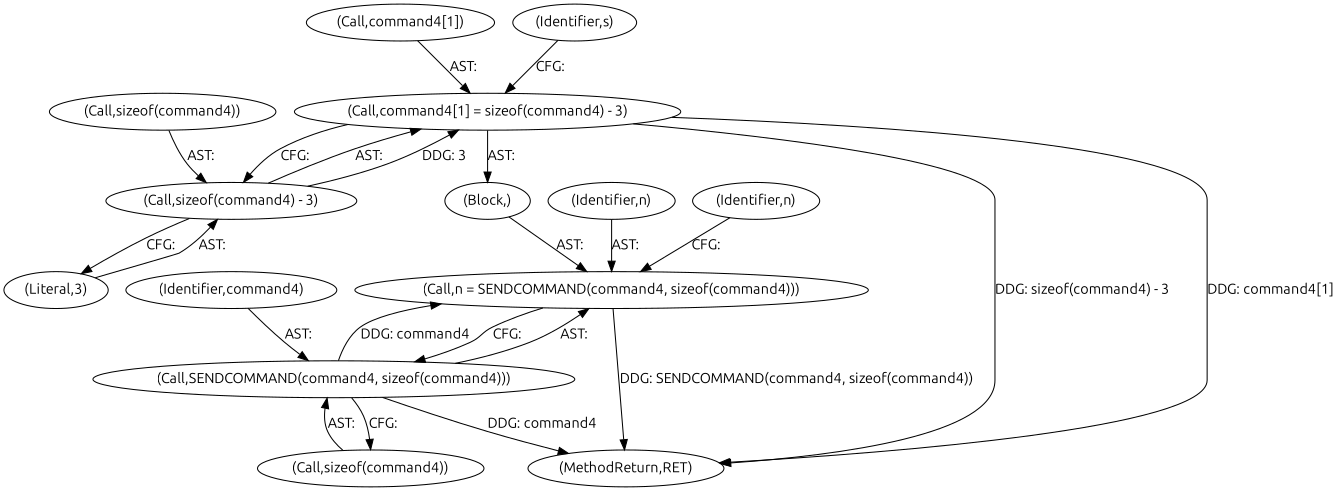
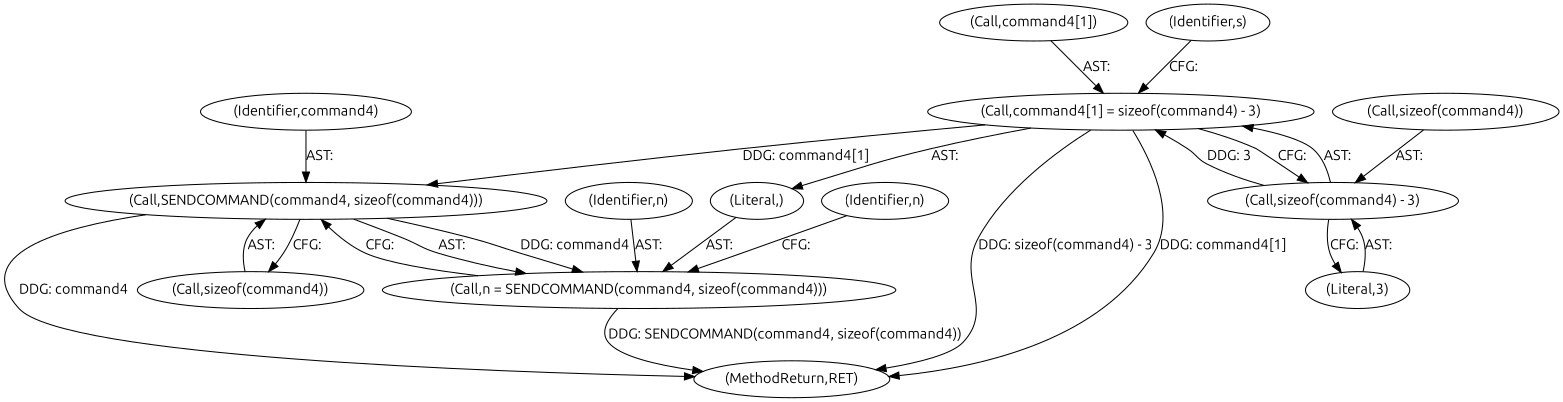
none -> (711, 152)
(488, 201) -> (757, 201)
